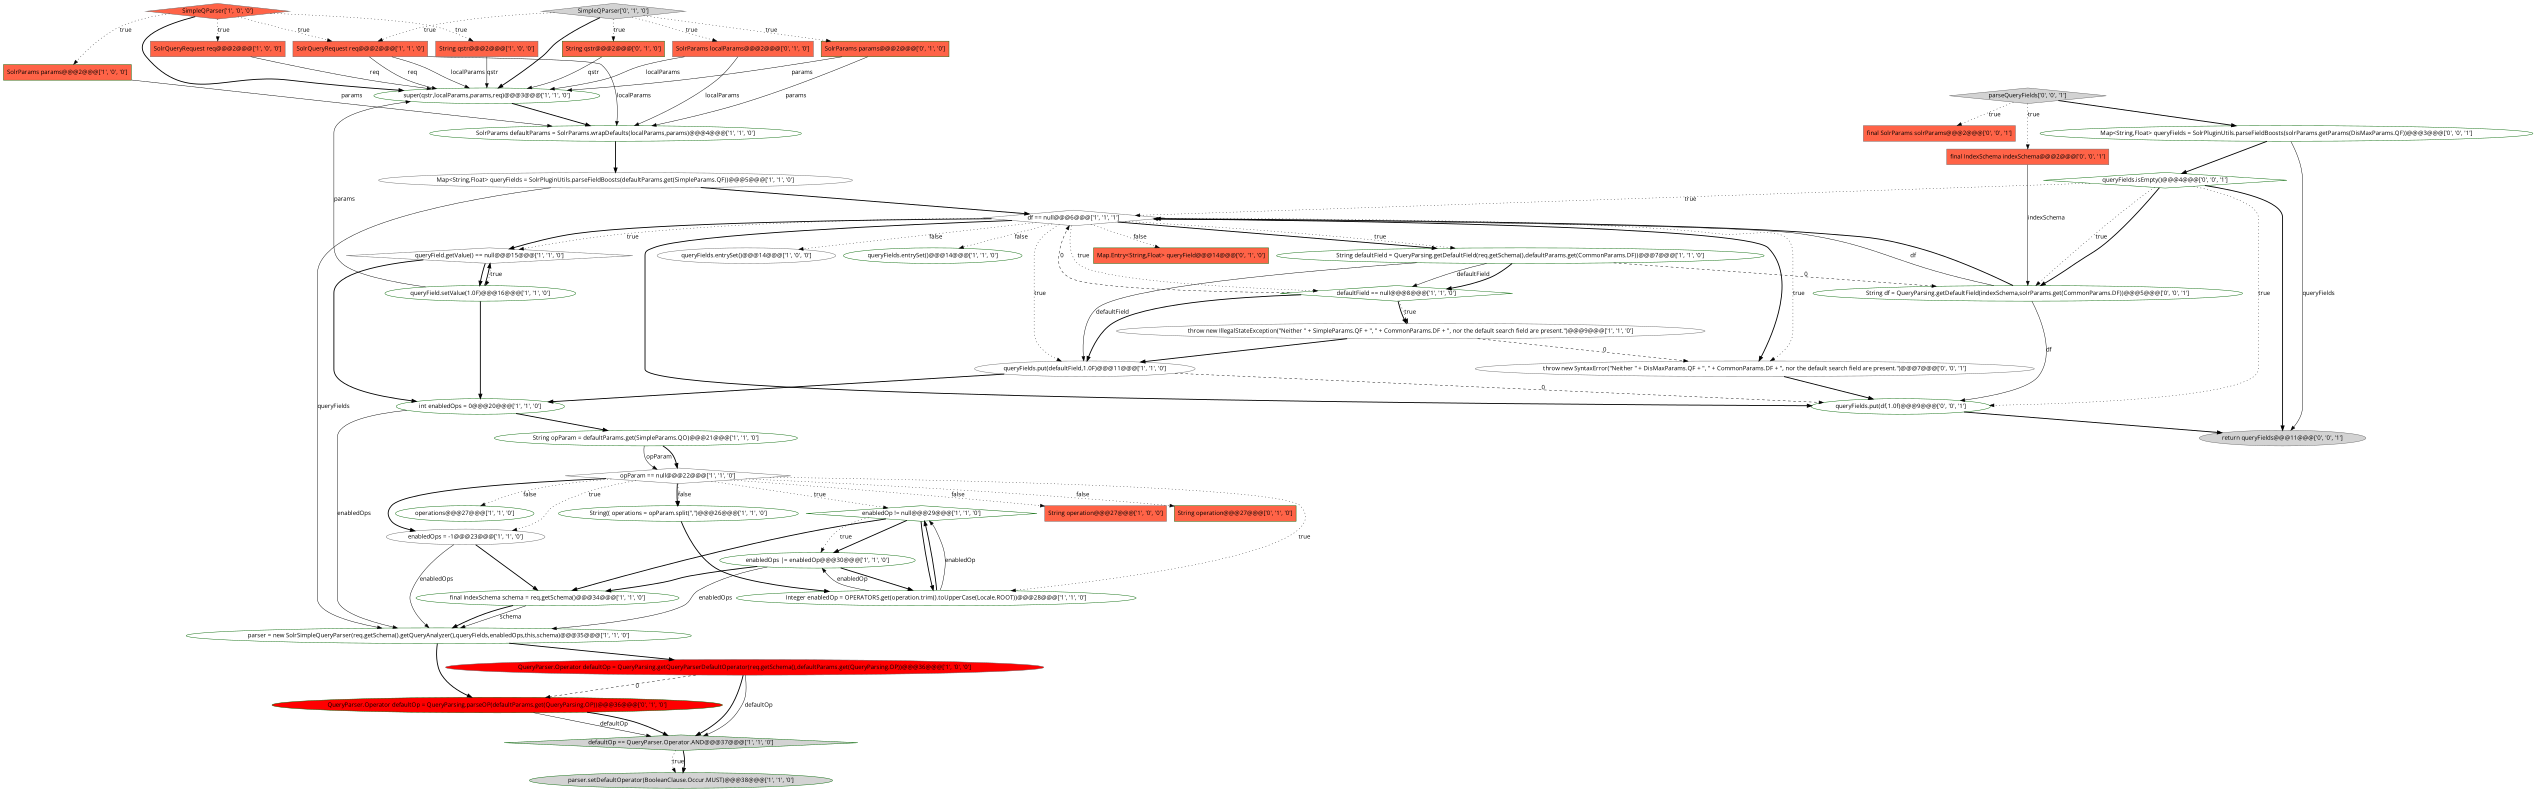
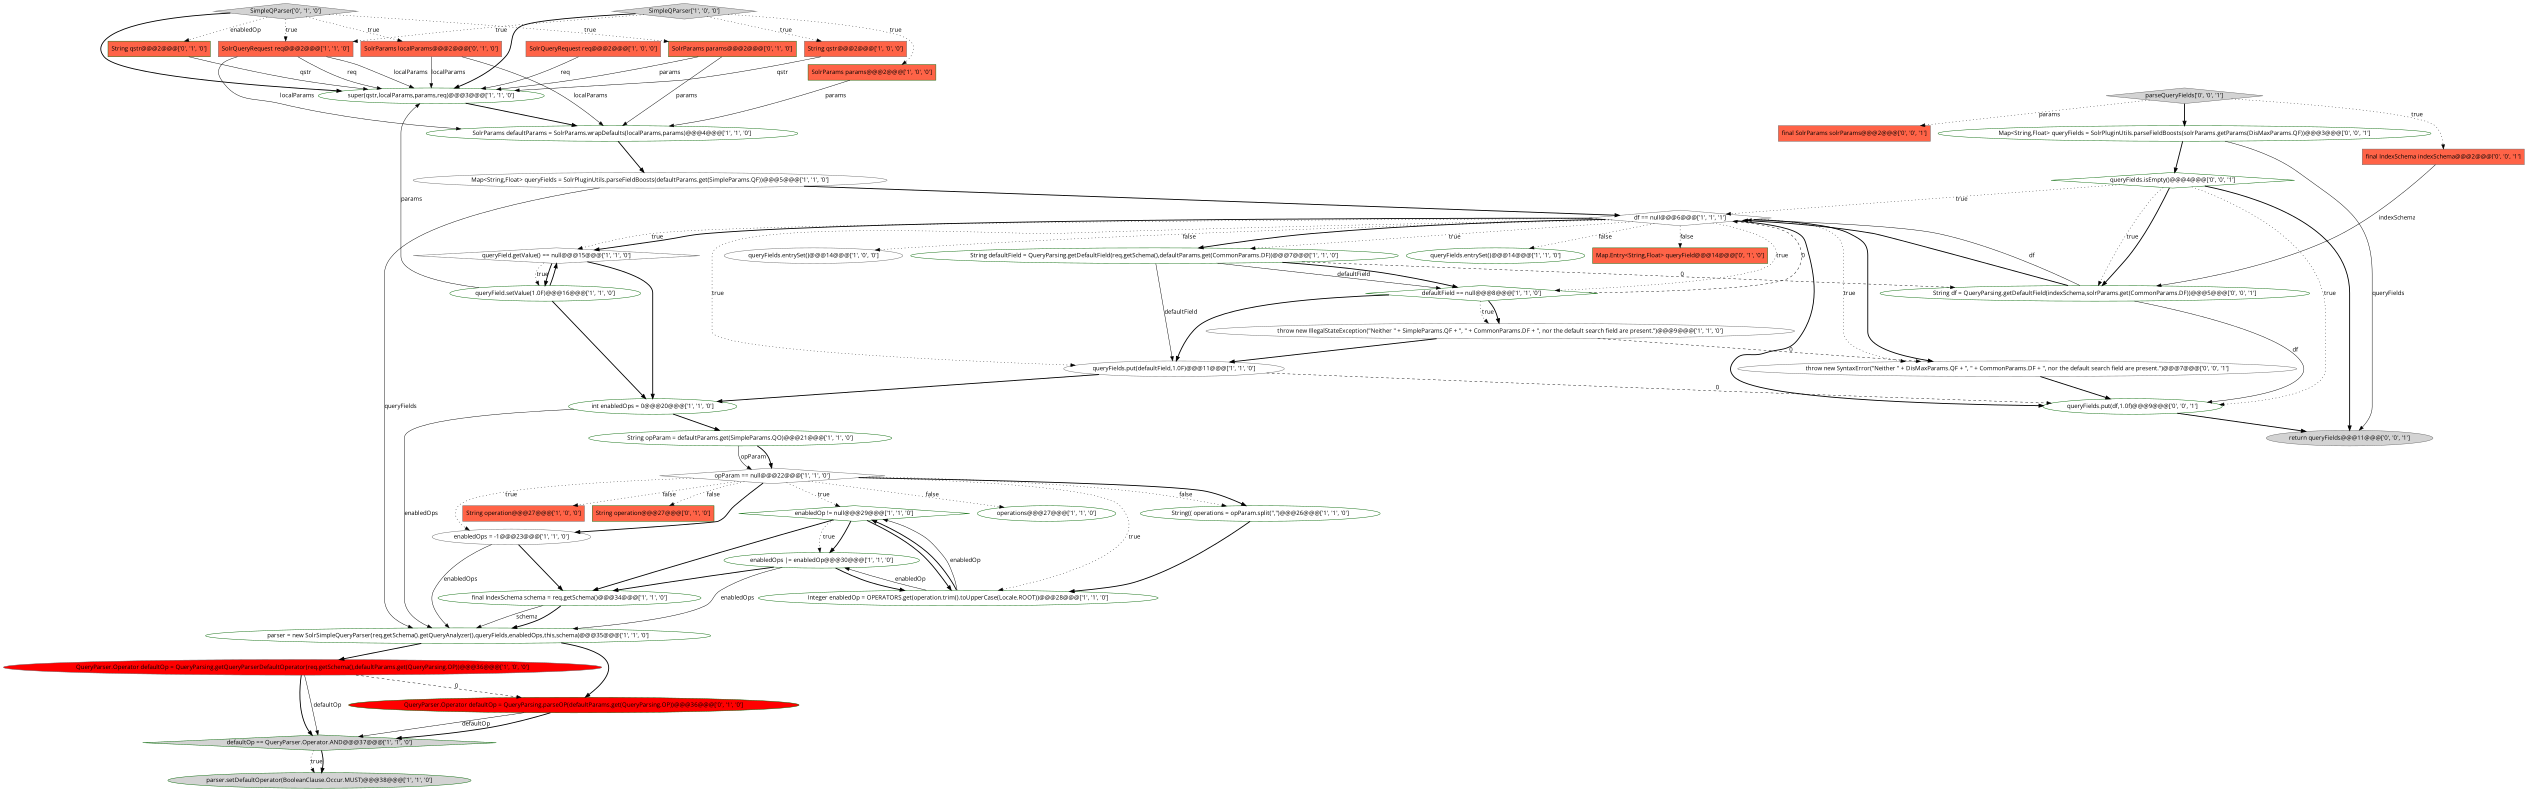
(218, 11) -> (684, 11)
(218, 28) -> none
(619, 30) -> (246, 30)
(1995, 115) -> (2050, 115)
